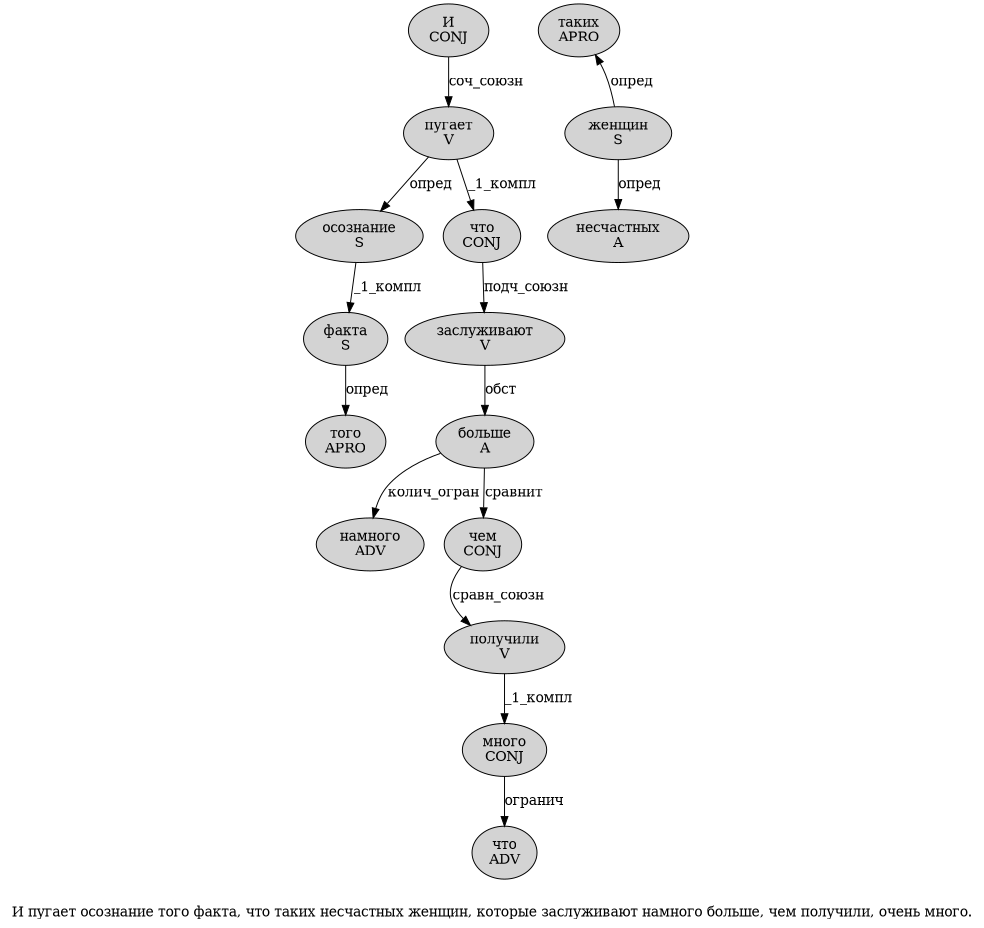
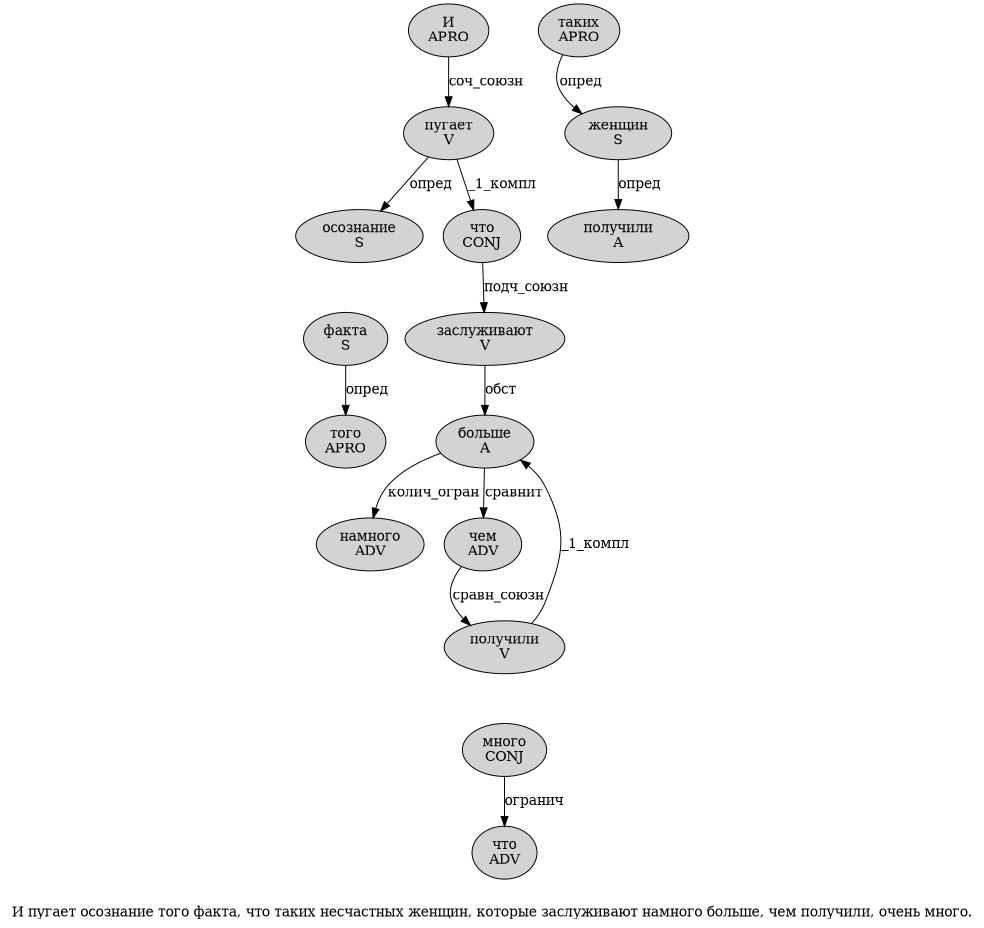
(449, 30) -> (449, 30)
(609, 85) -> (557, 83)
(618, 236) -> (618, 236)
(353, 283) -> none
(483, 544) -> (483, 544)
(505, 694) -> (561, 544)
